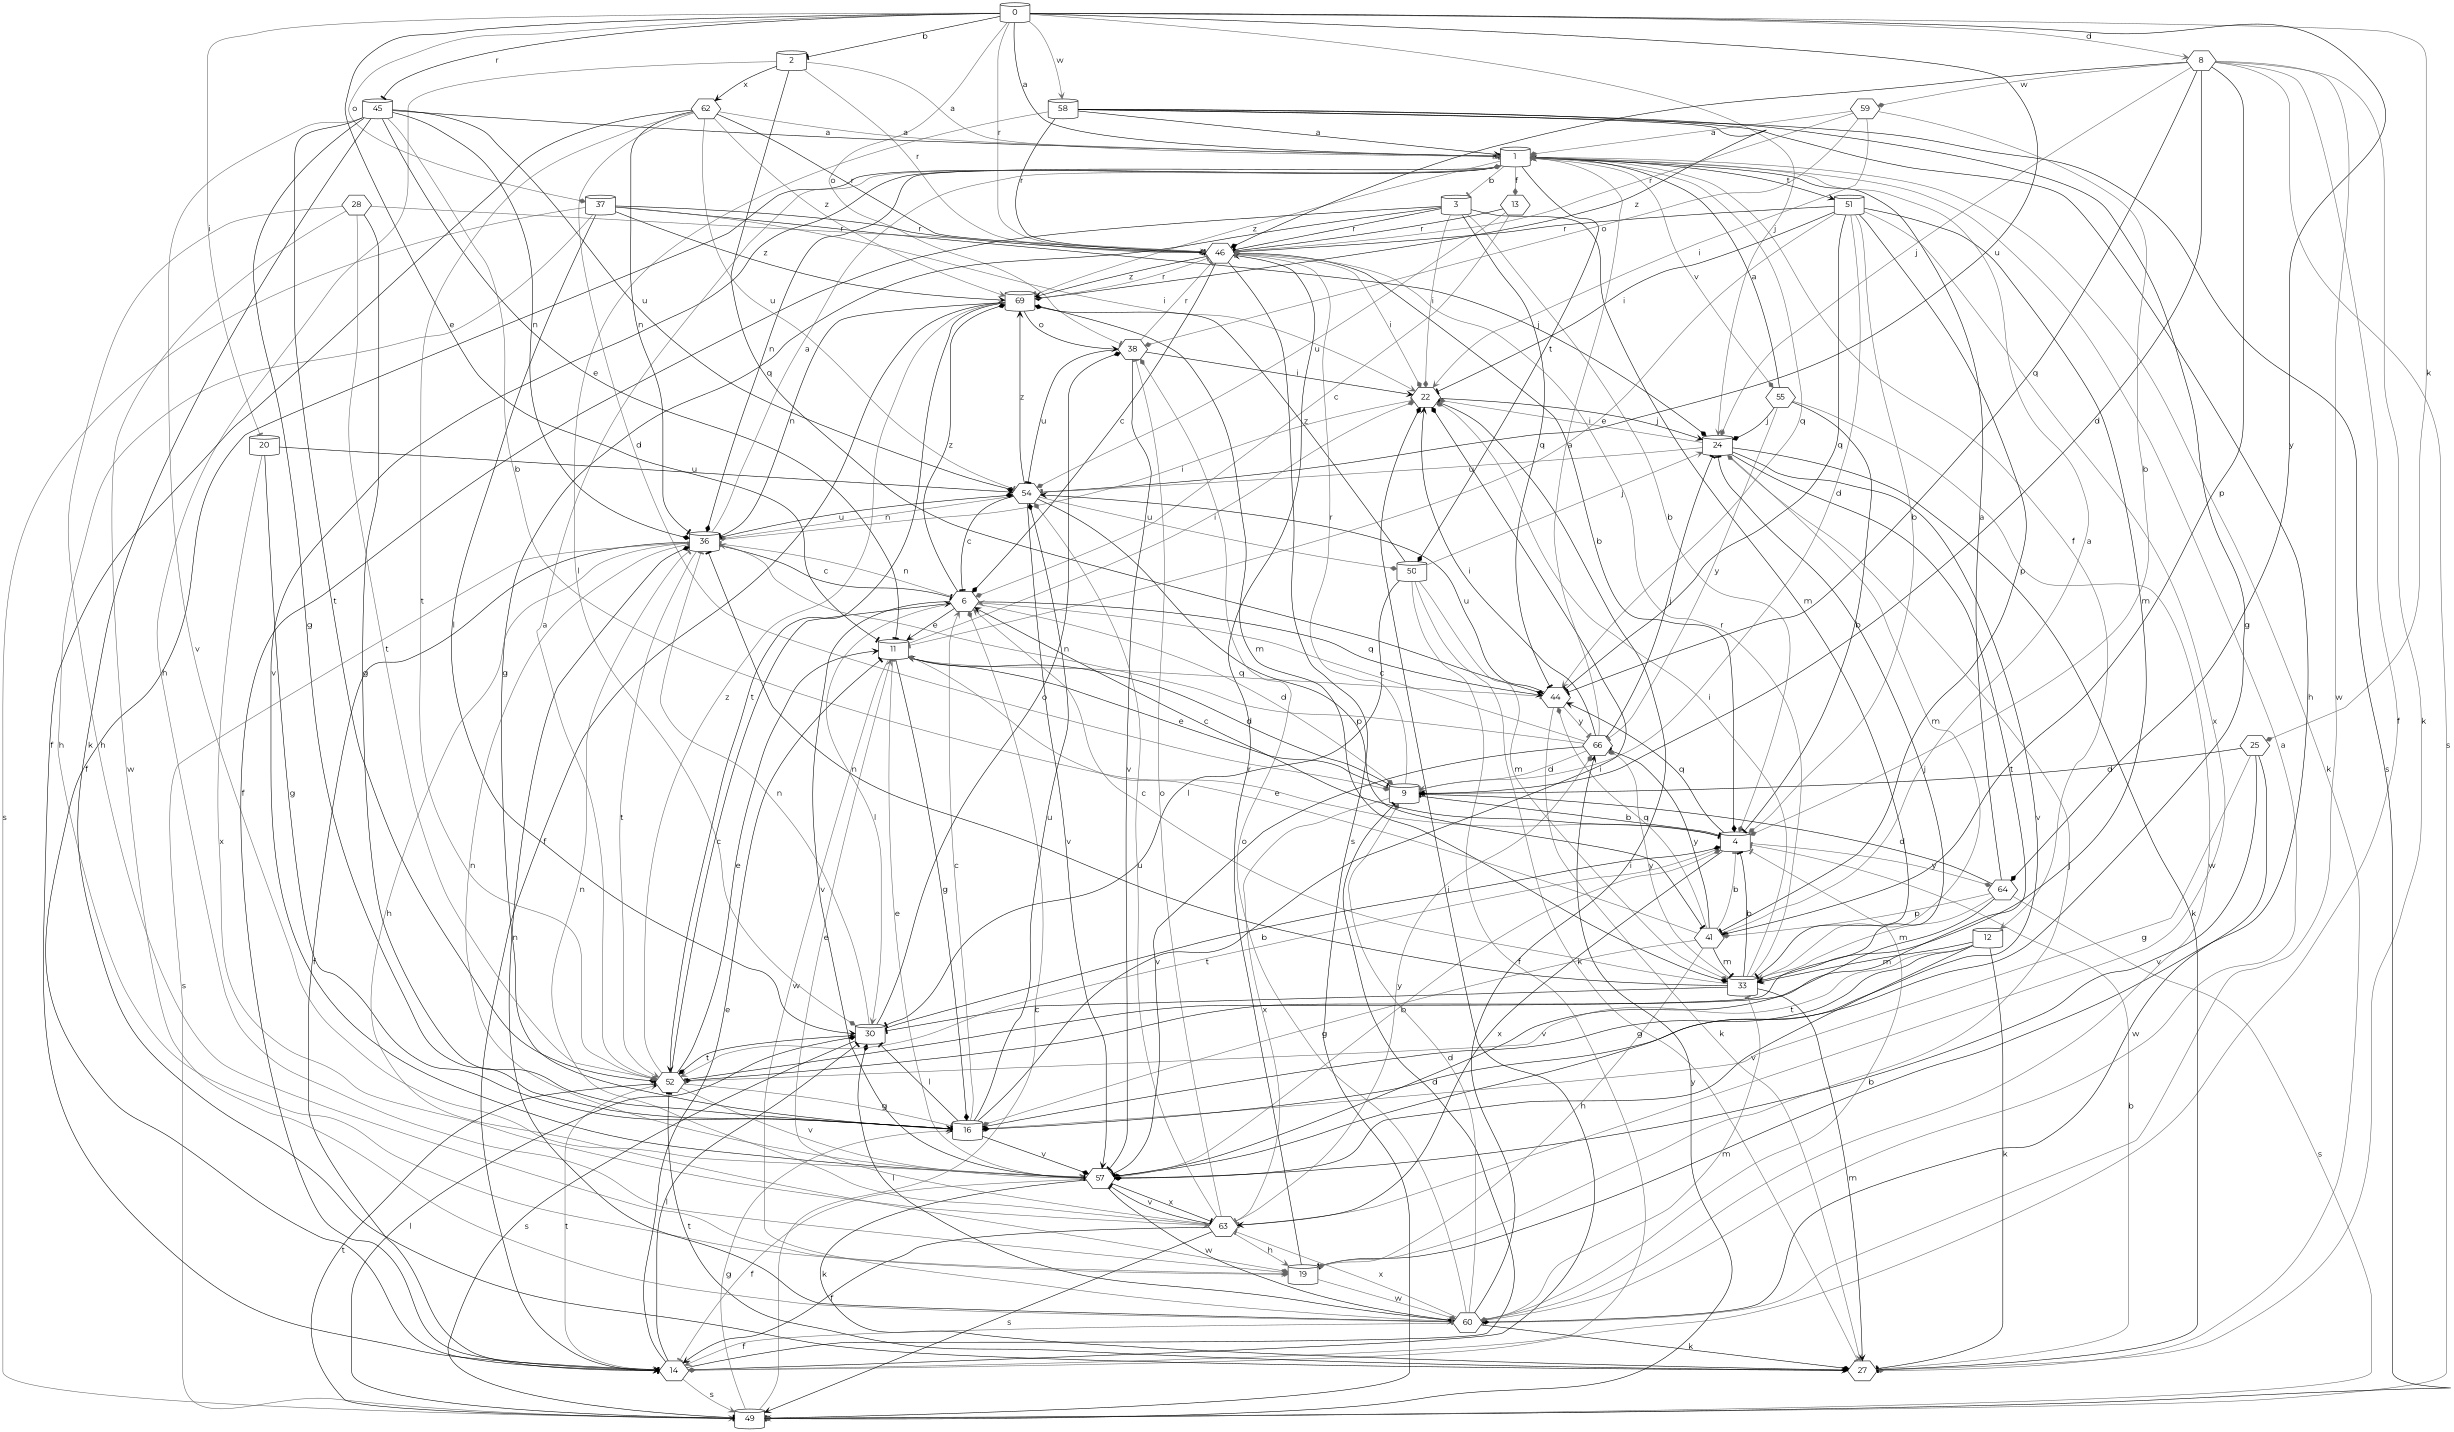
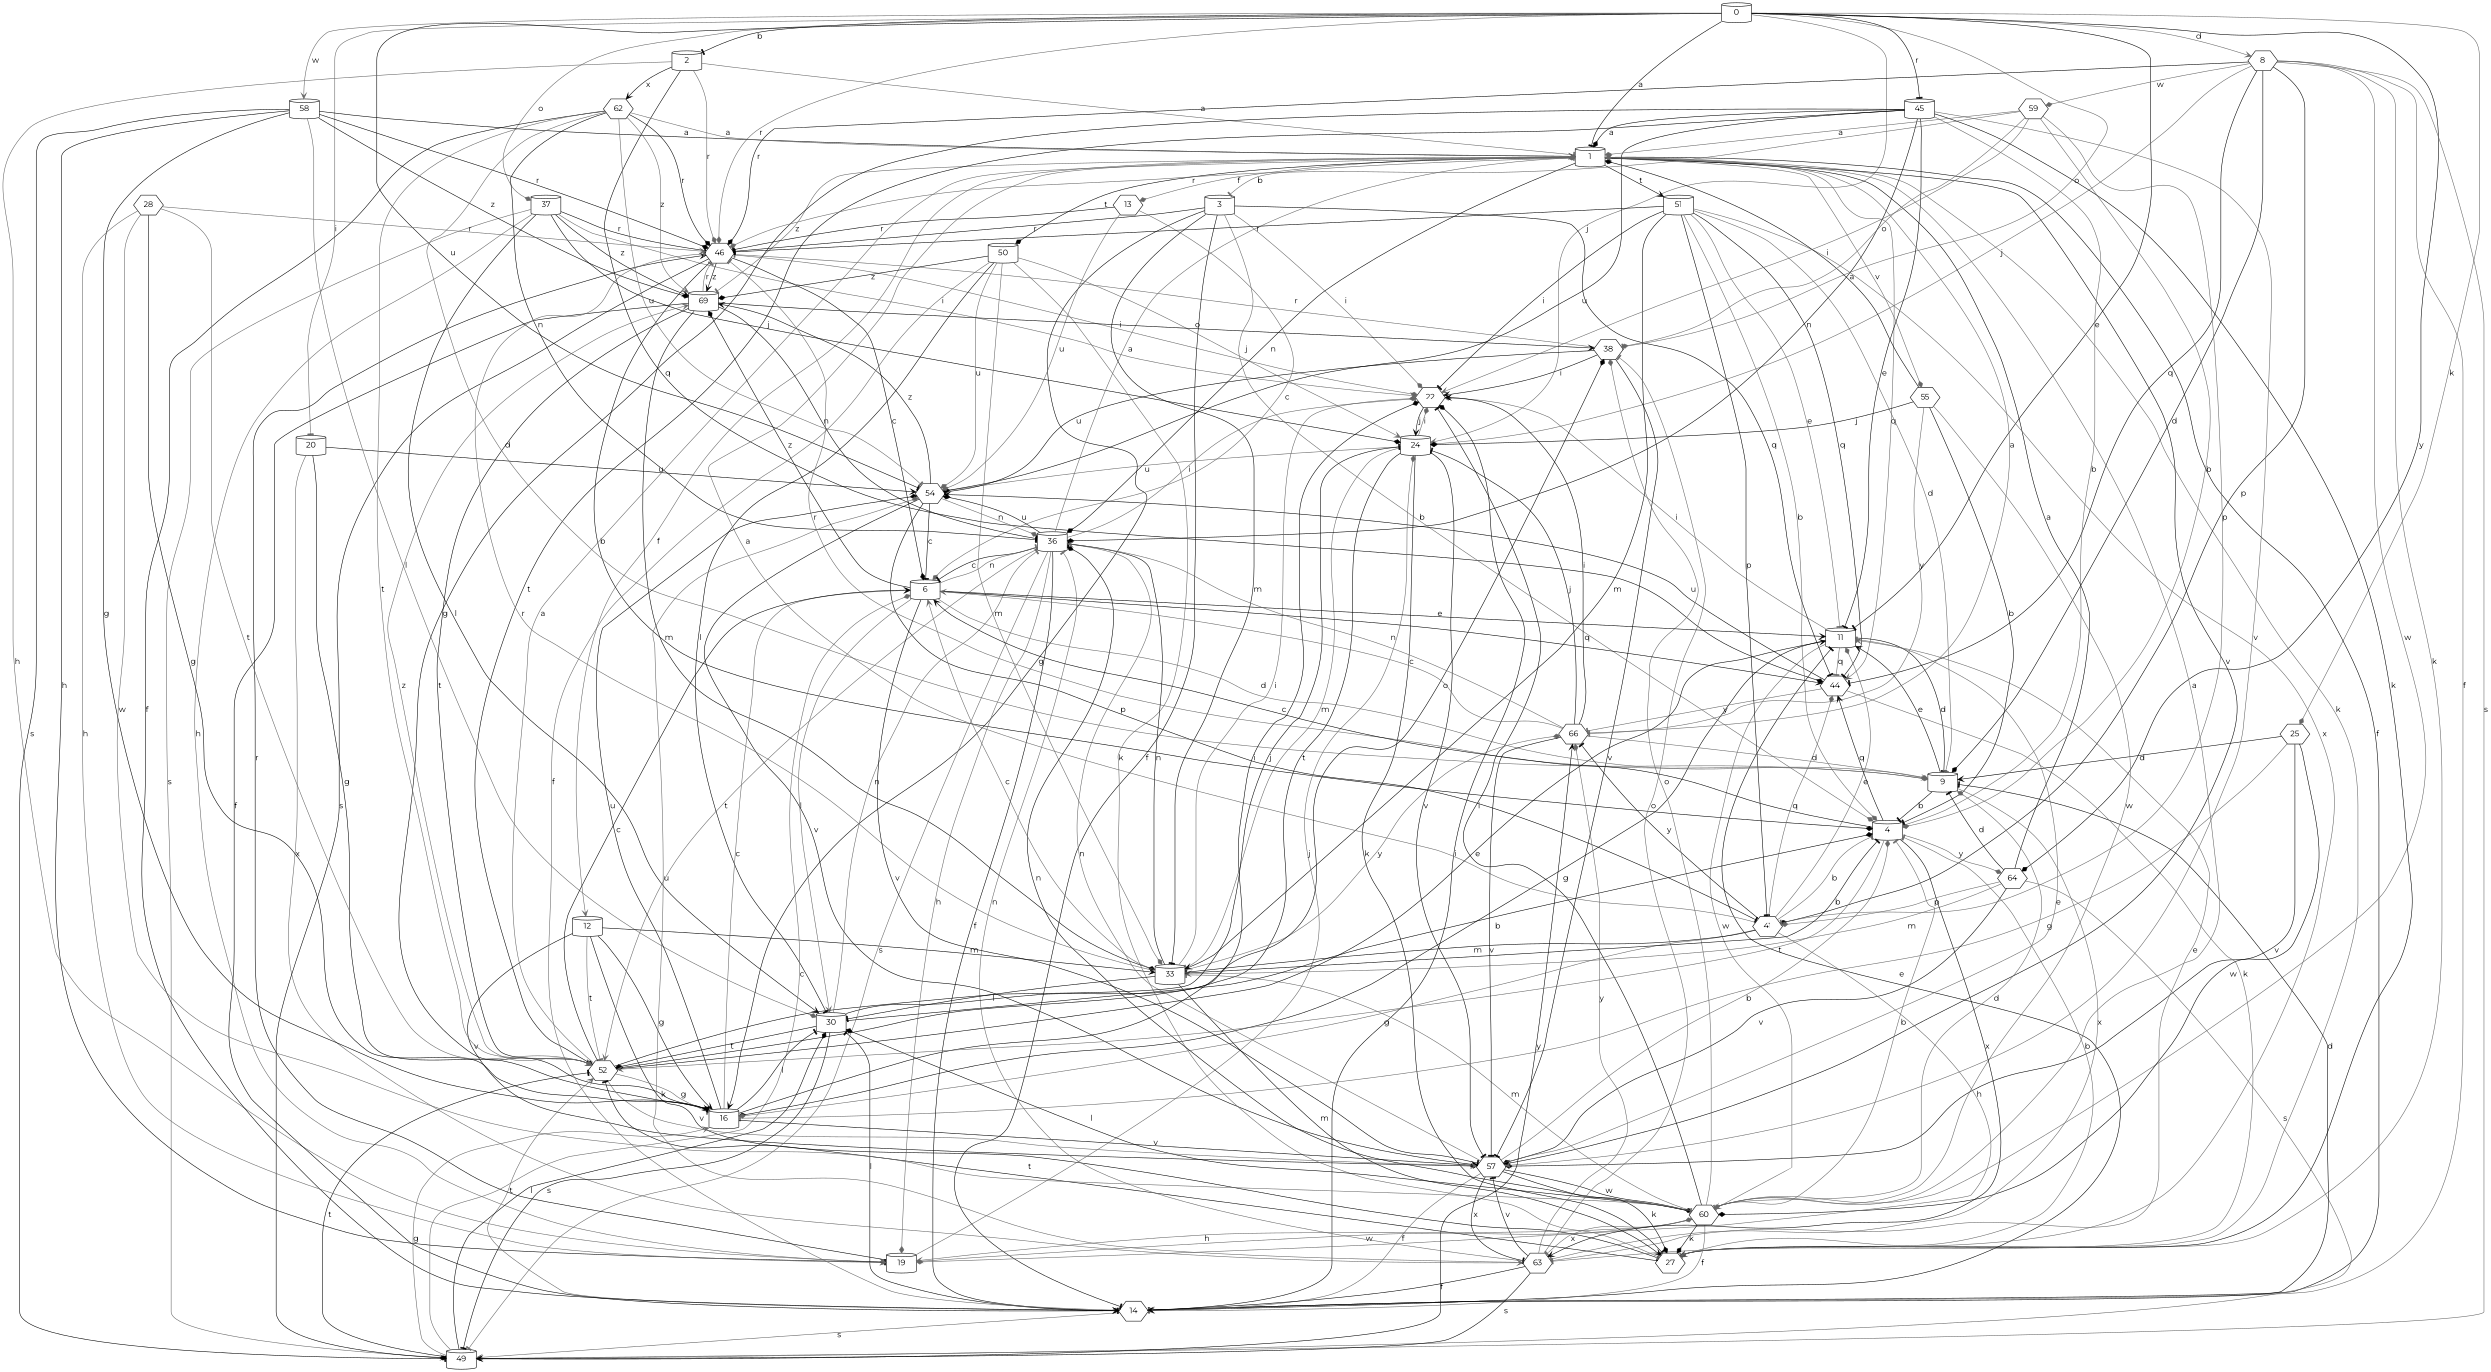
(1214, 536) -> (975, 377)
(964, 601) -> (925, 590)
none -> (2222, 620)
(1258, 1248) -> (1307, 1233)
